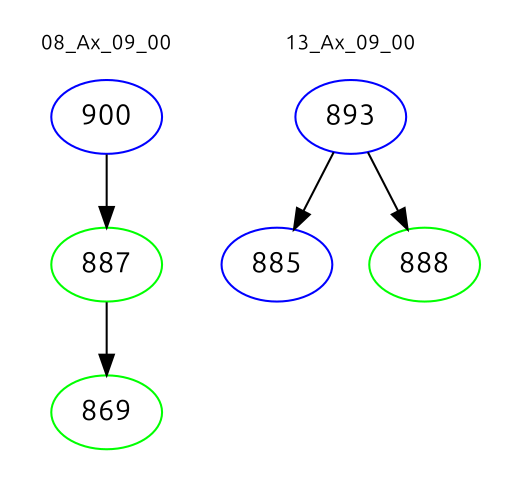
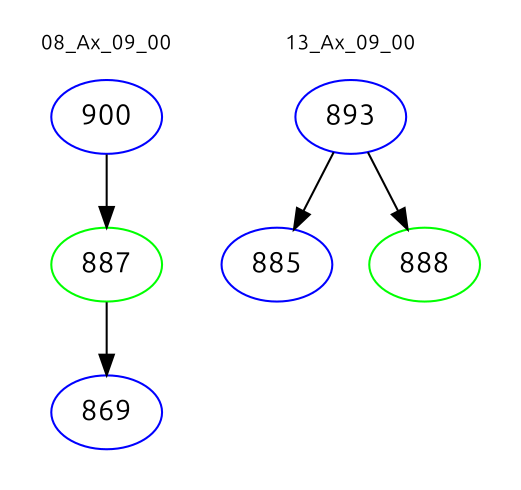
(107, 412) -> (107, 412)
